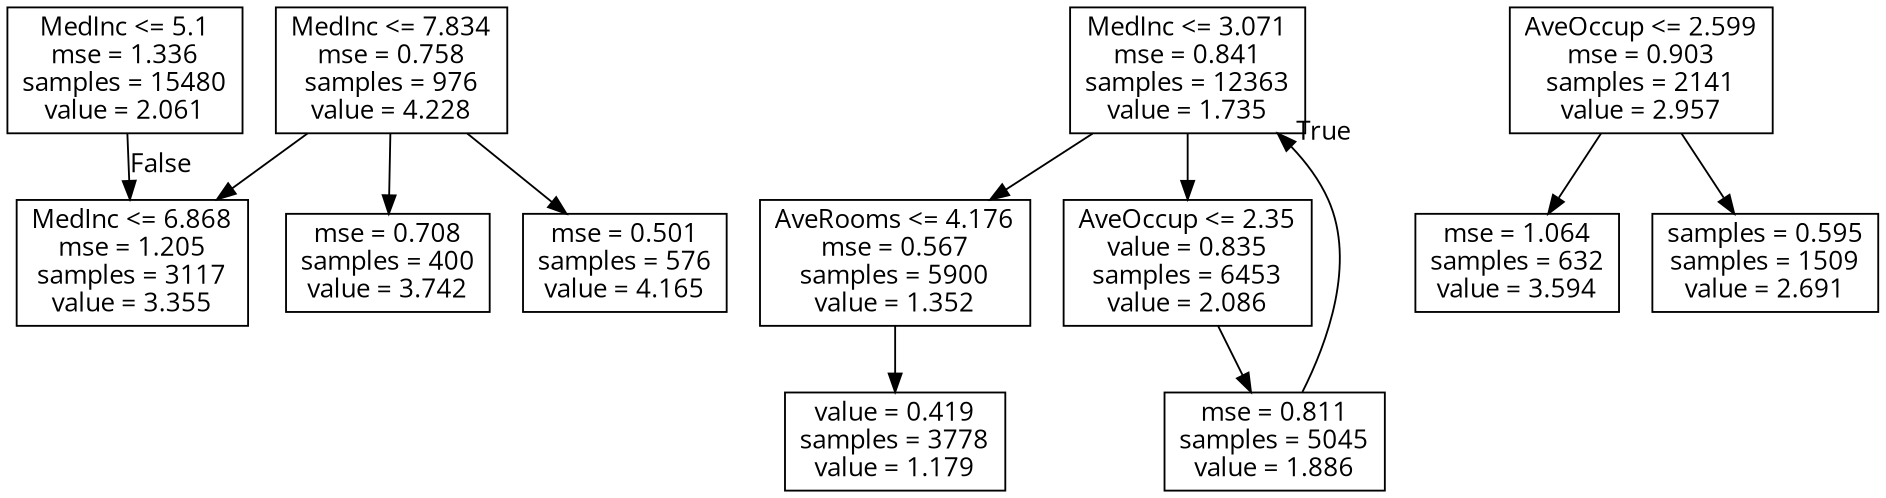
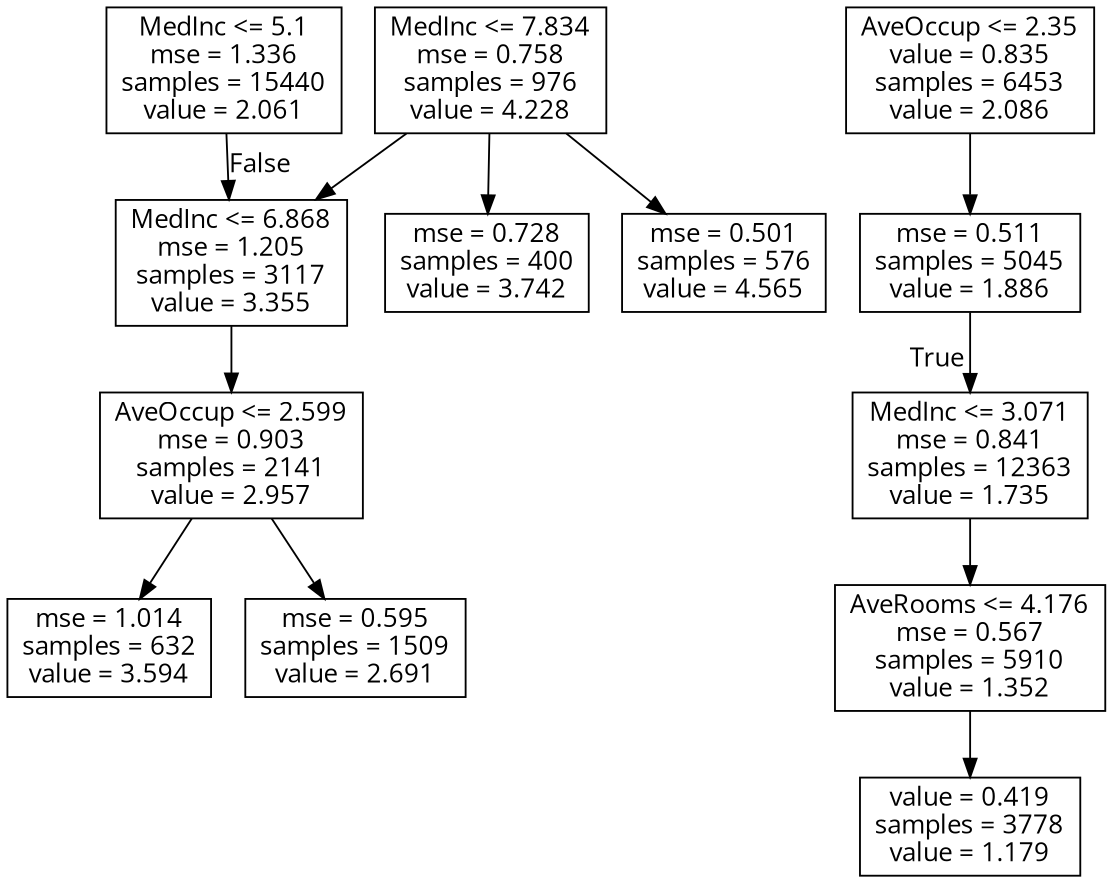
(125, 70) -> (224, 70)
(1188, 157) -> none
(388, 263) -> (487, 263)
(625, 263) -> (724, 263)
(895, 263) -> (970, 648)
(1517, 263) -> (109, 648)
(1765, 263) -> (355, 648)
none -> (231, 350)
(1275, 442) -> (970, 263)
